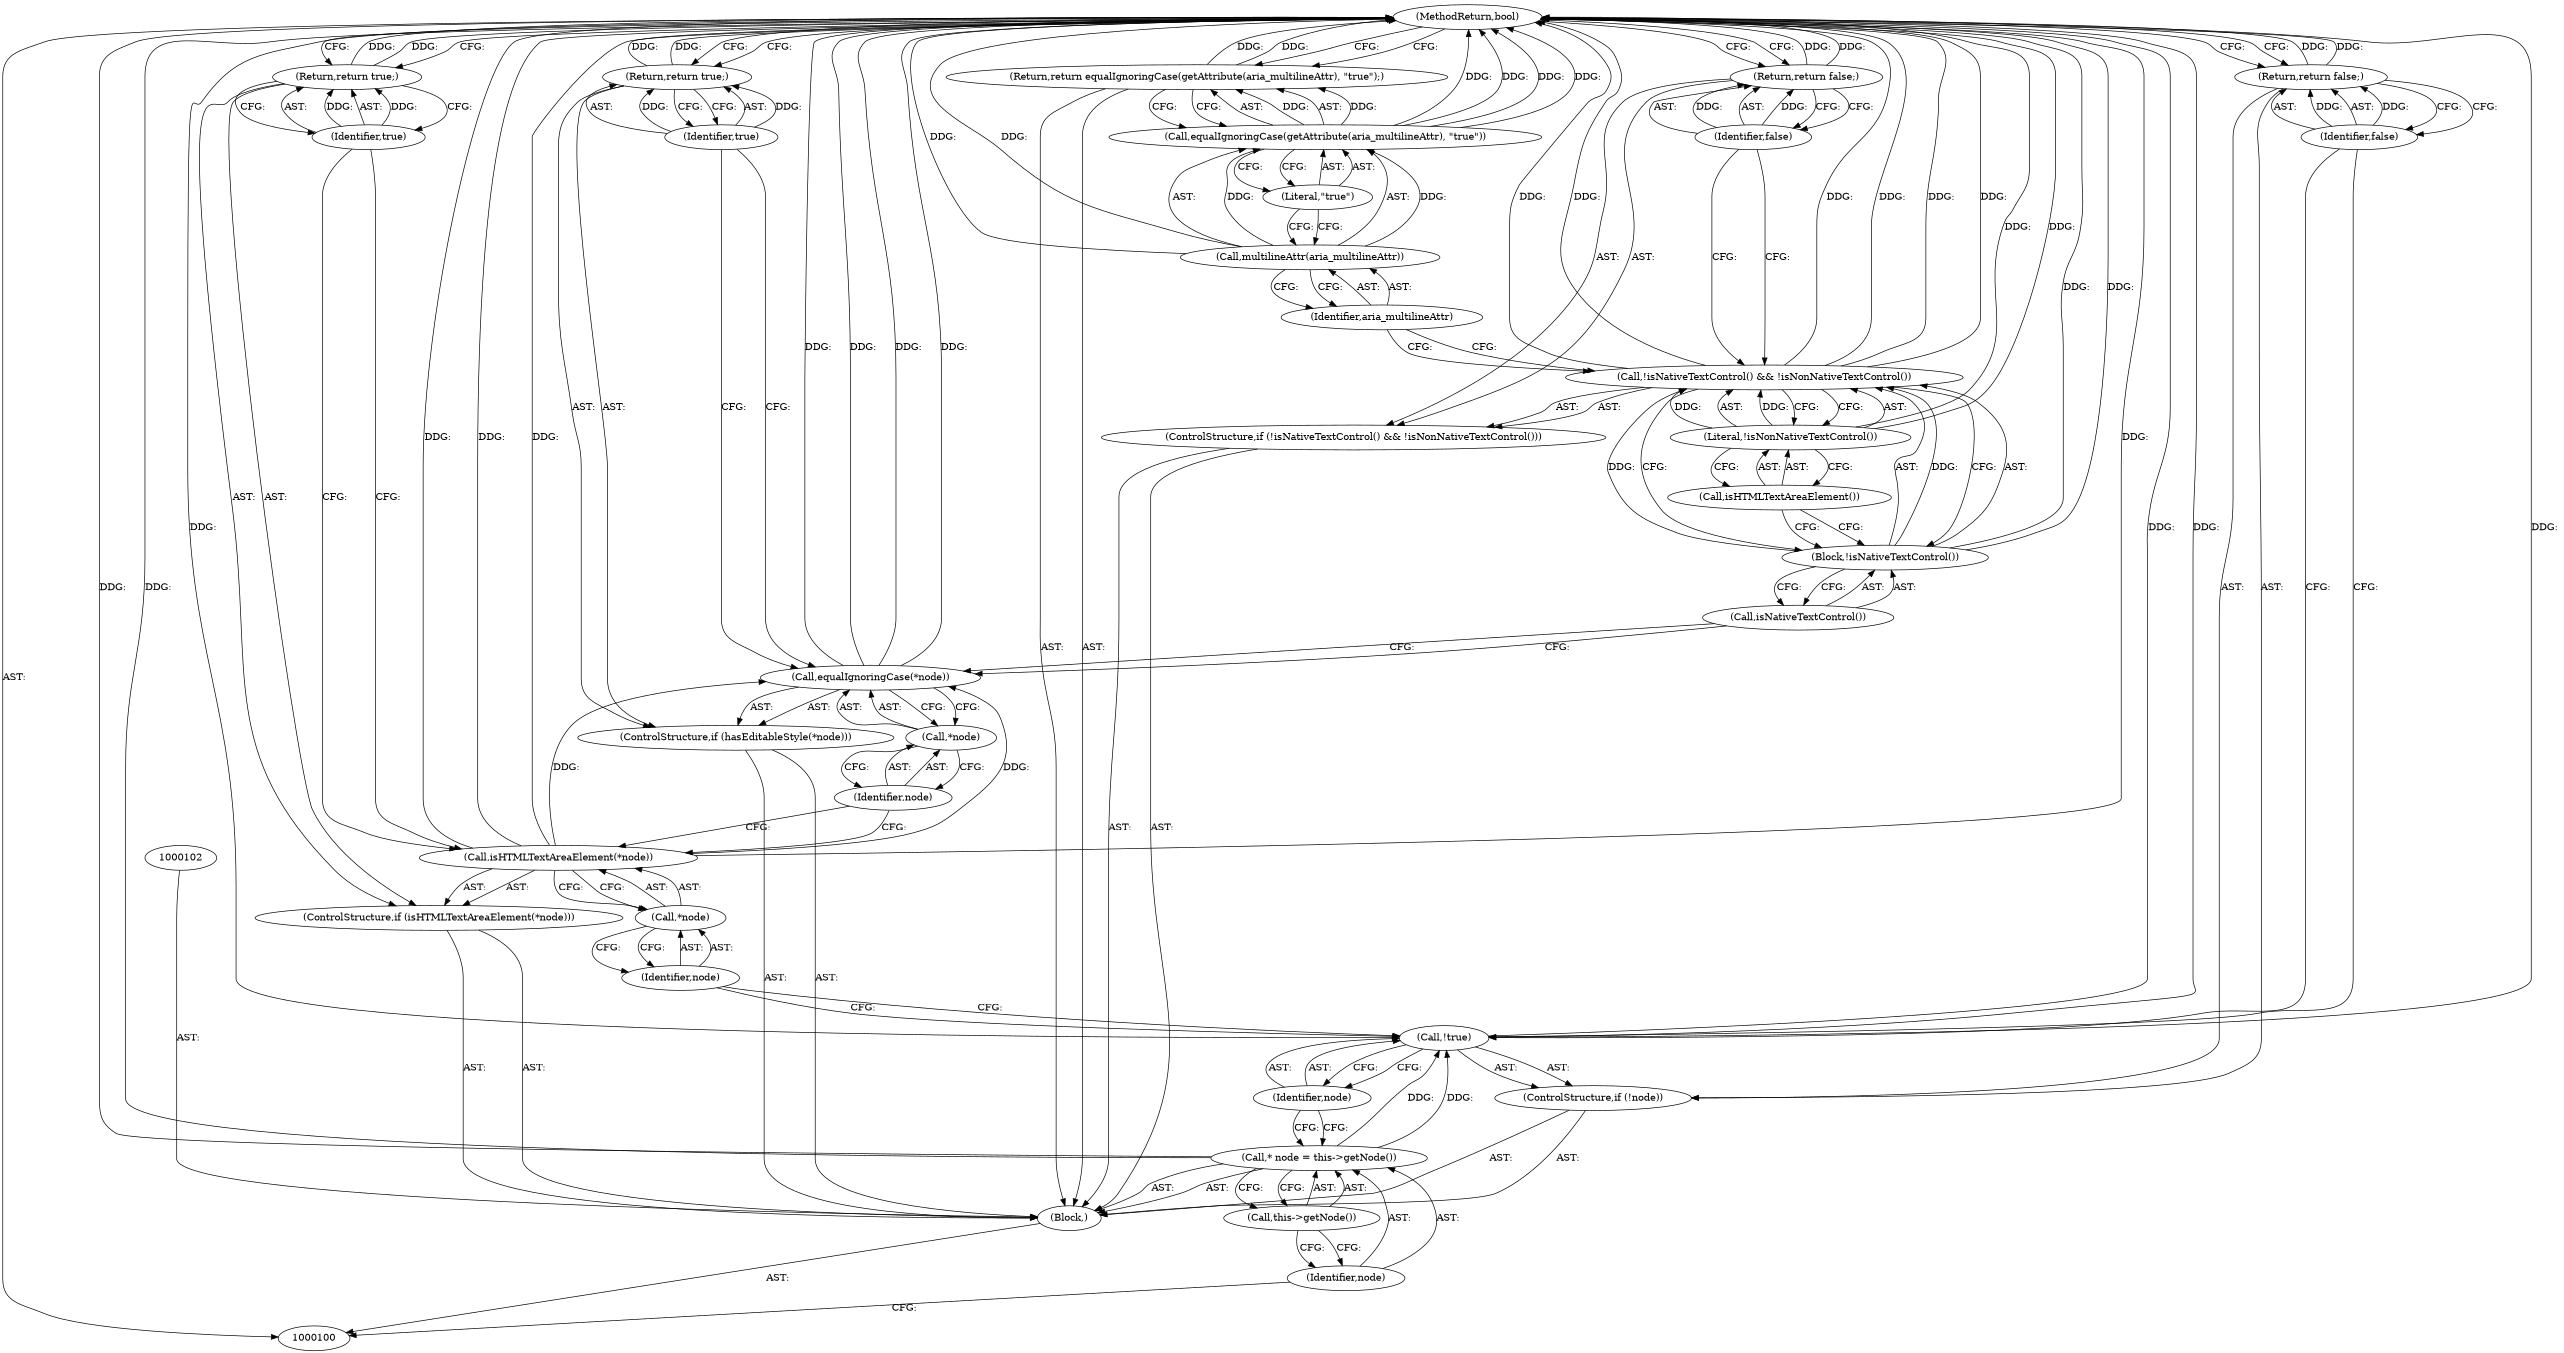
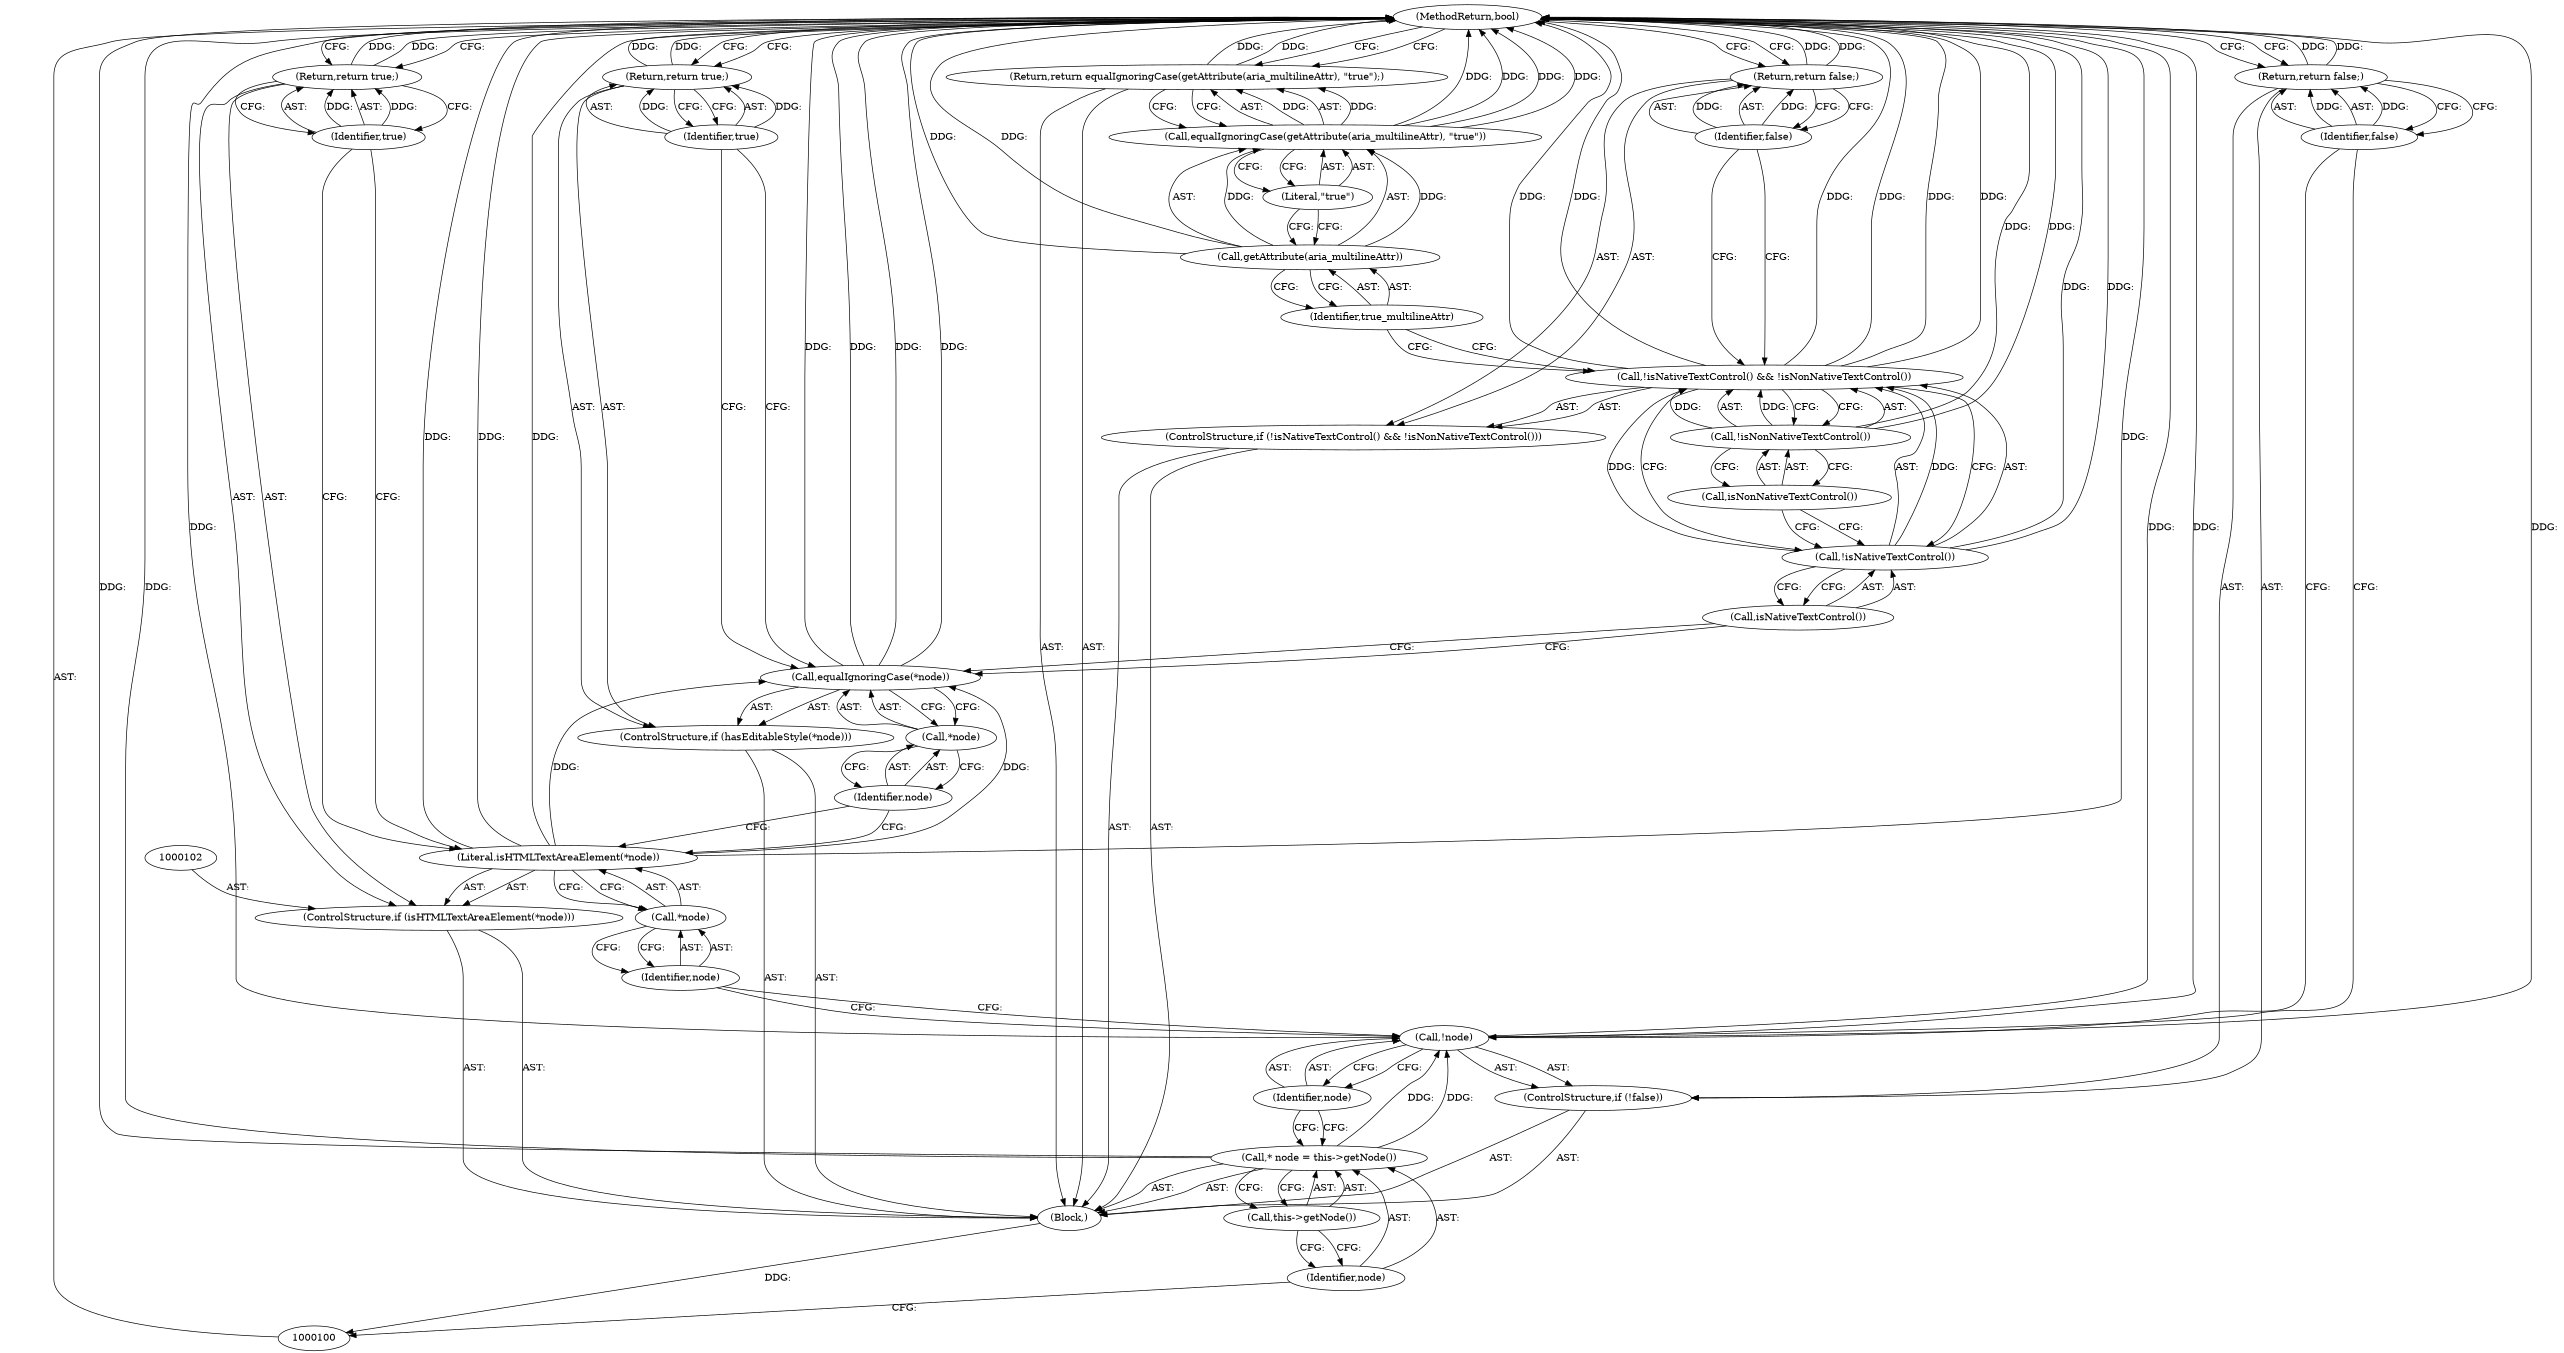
(3, 117) -> (54, 124)
(1310, 257) -> (1310, 257)
(1382, 317) -> (1382, 317)
(1791, 437) -> (1791, 437)
(1780, 498) -> (1780, 498)
(1885, 558) -> (1885, 558)
(558, 858) -> (558, 858)
(1444, 1038) -> (1444, 1038)
(1593, 1098) -> (1593, 1098)
(457, 1199) -> (246, 899)
(779, 1278) -> (779, 1278)
